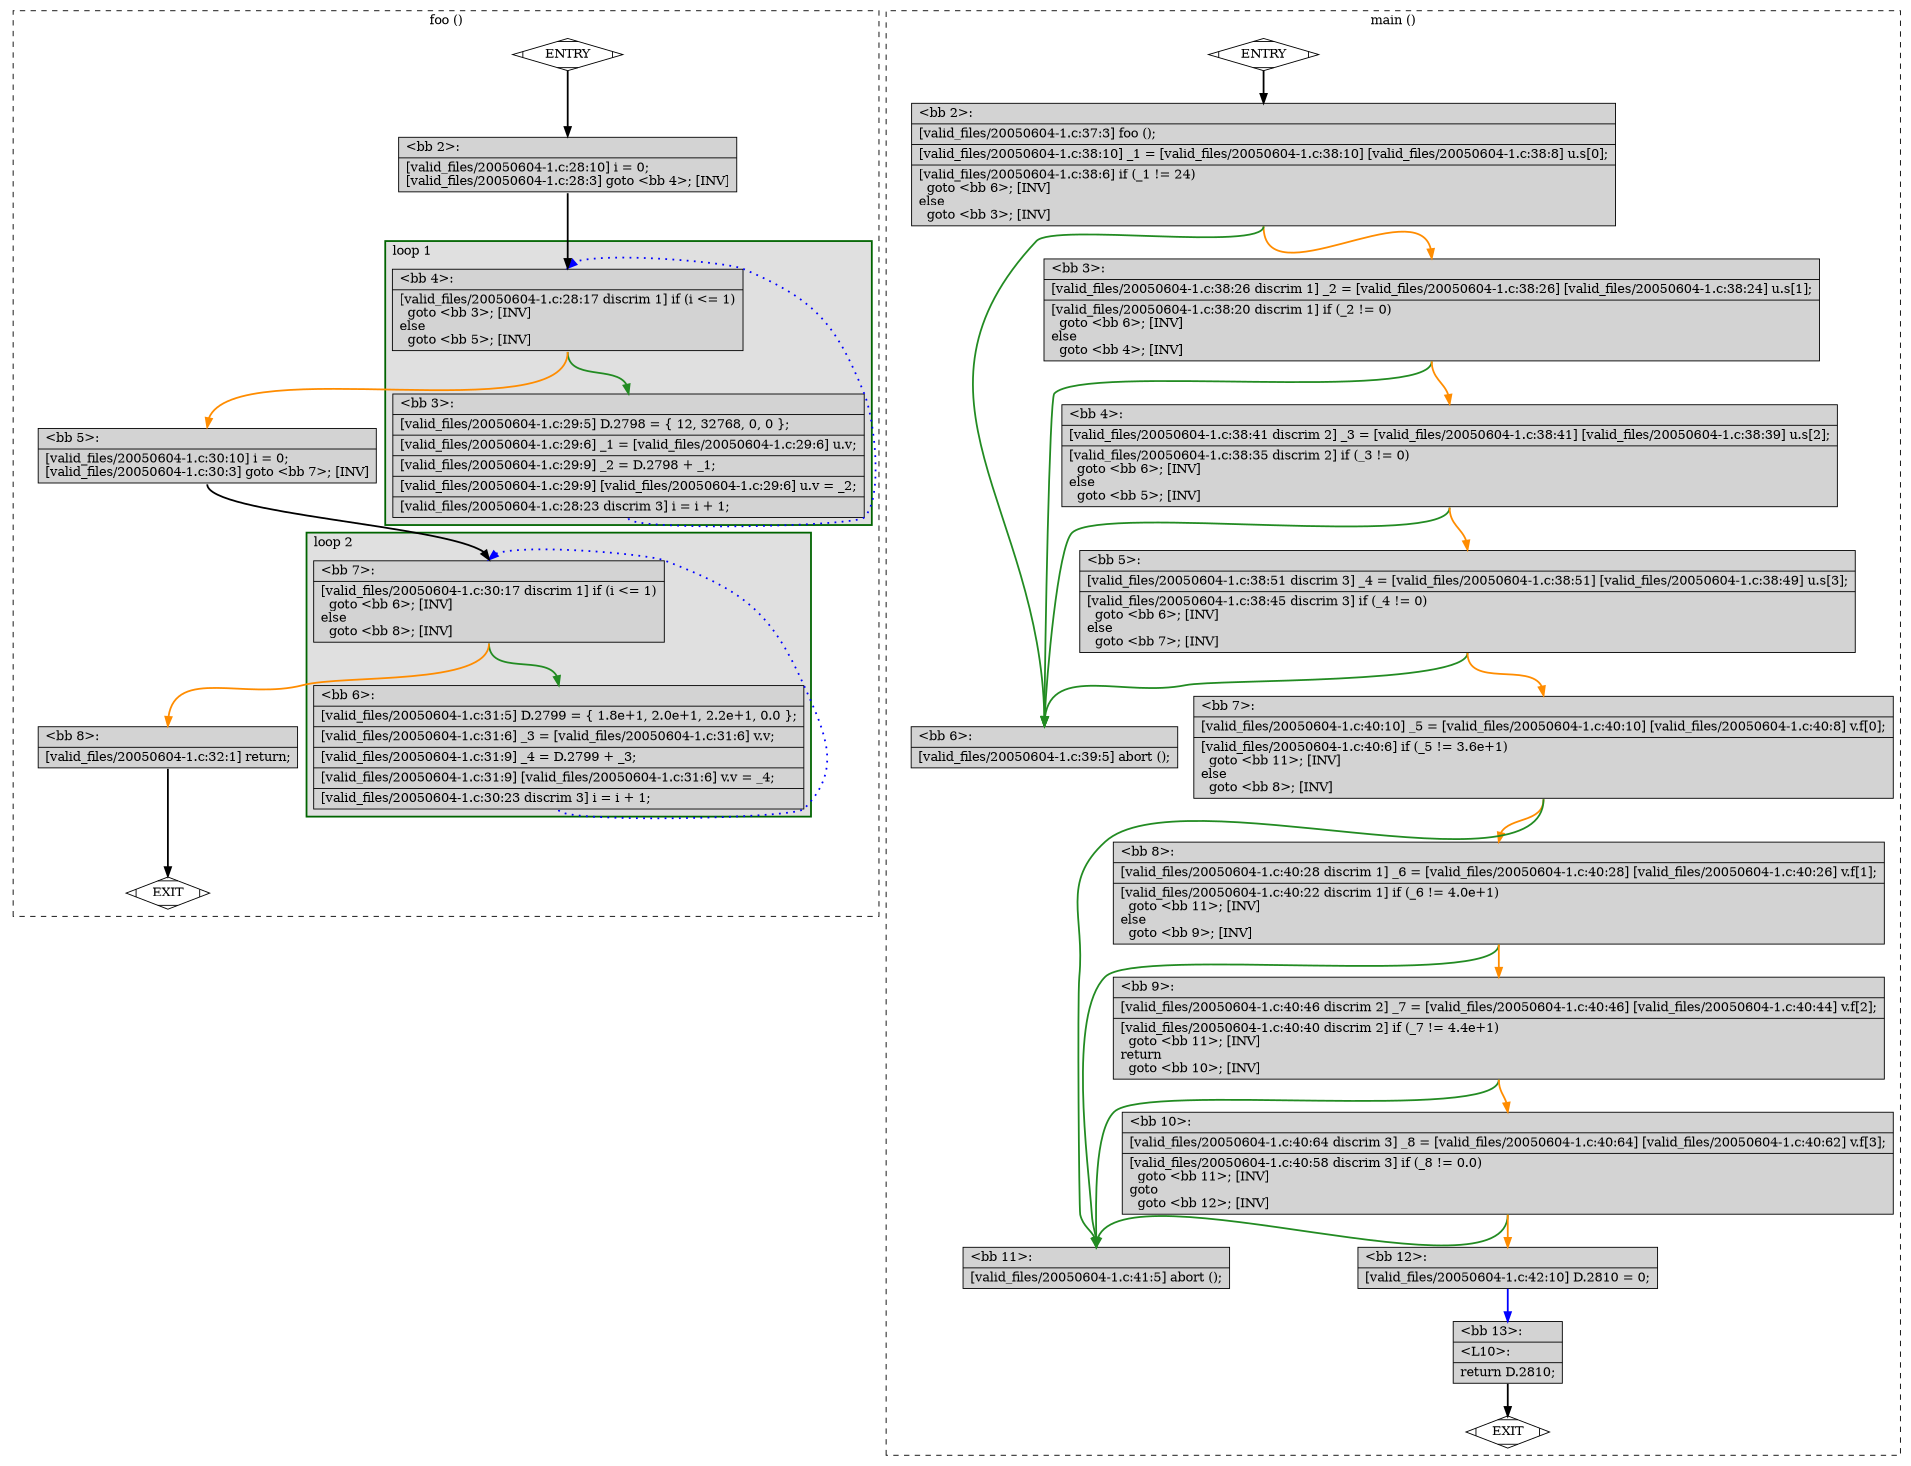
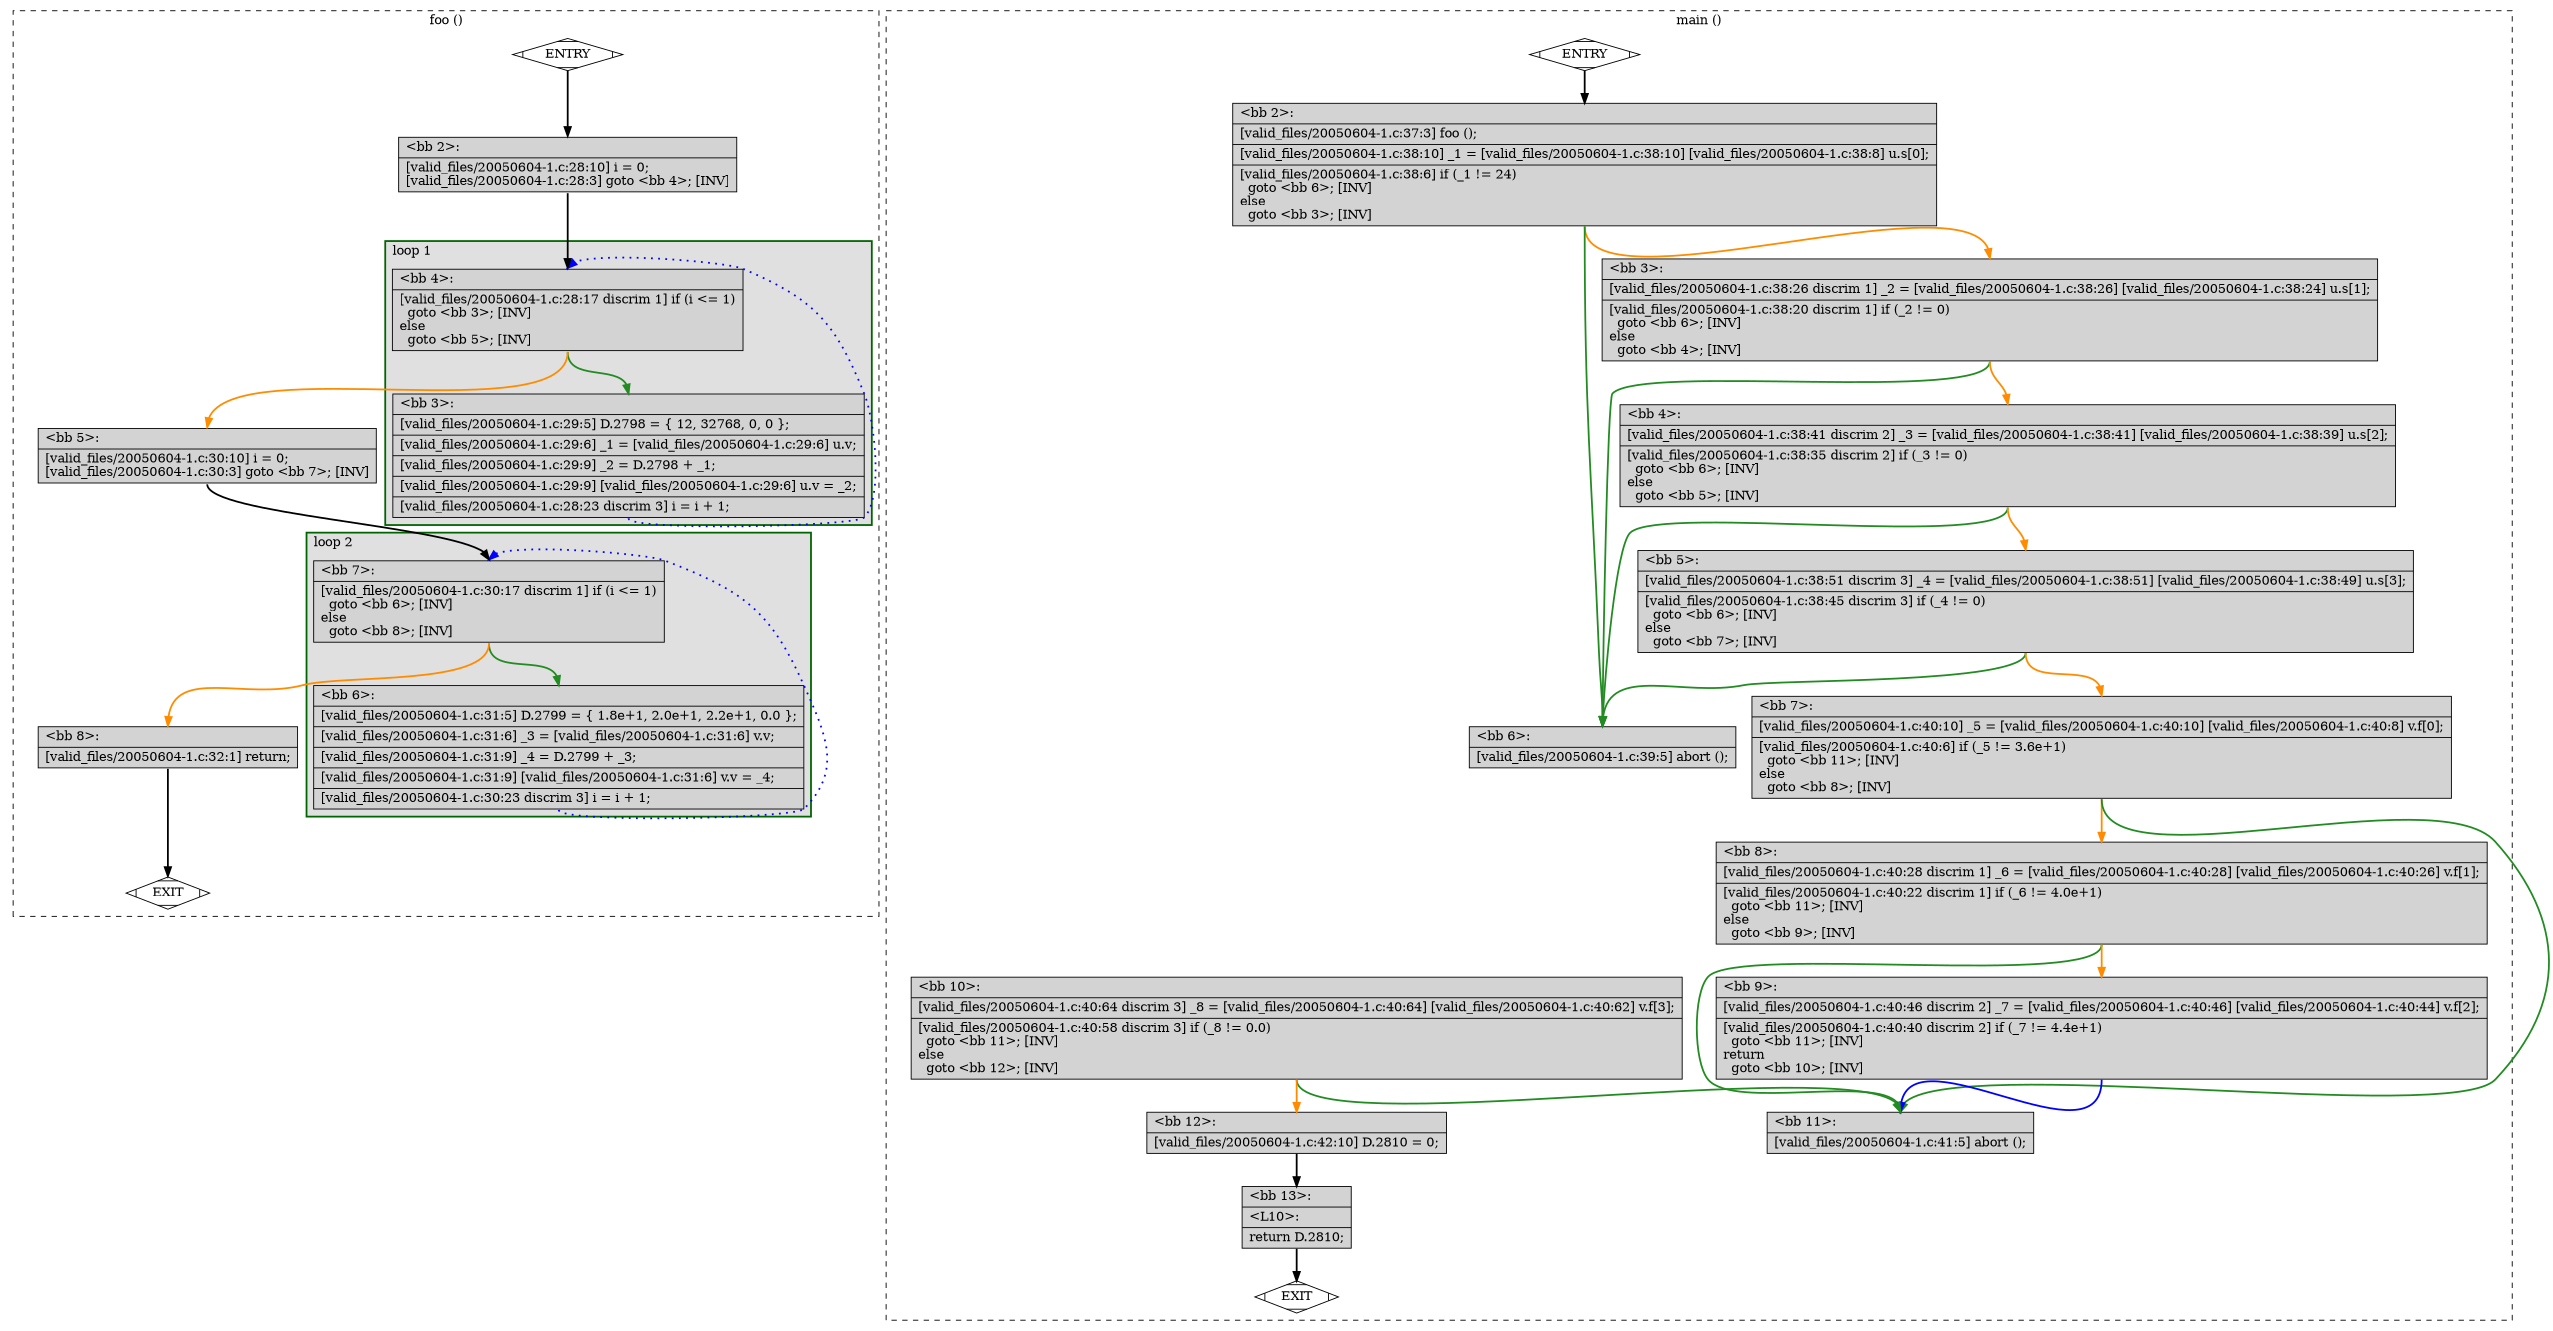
(1501, 1092) -> none
(1244, 1100) -> (2005, 1097)
(1144, 1190) -> (931, 1055)
(1508, 1300) -> (1297, 1165)
